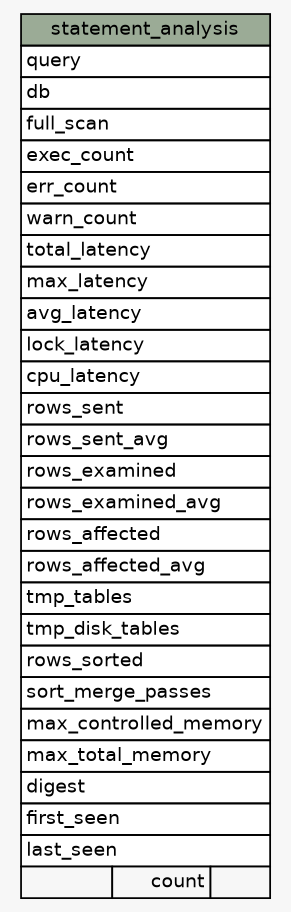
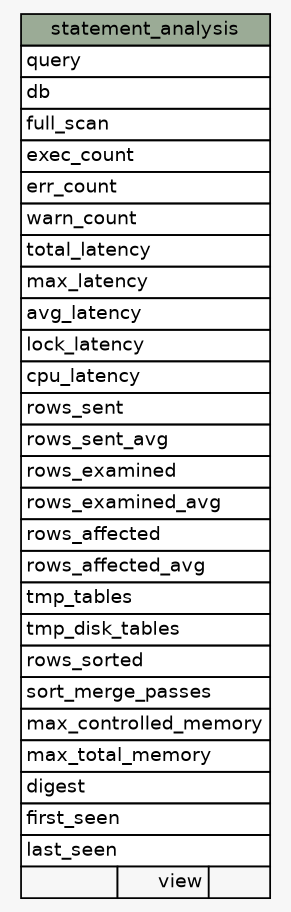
(178, 881) -> (181, 881)
